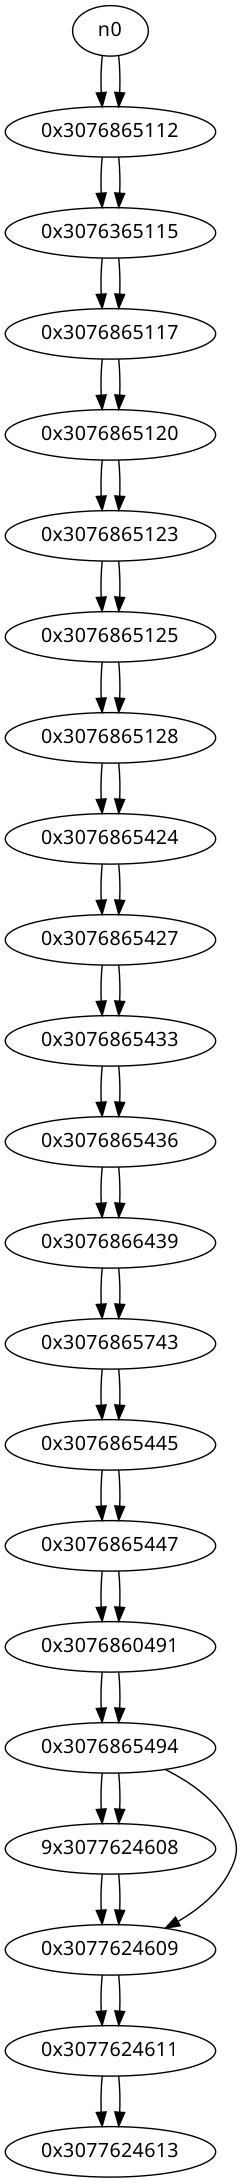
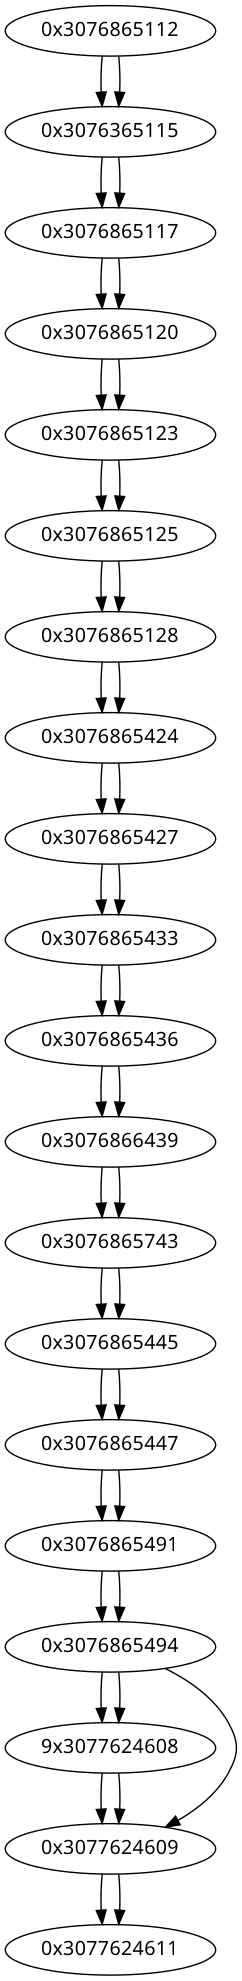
(110, 31) -> none
(110, 1647) -> (110, 1546)
(110, 2152) -> none
